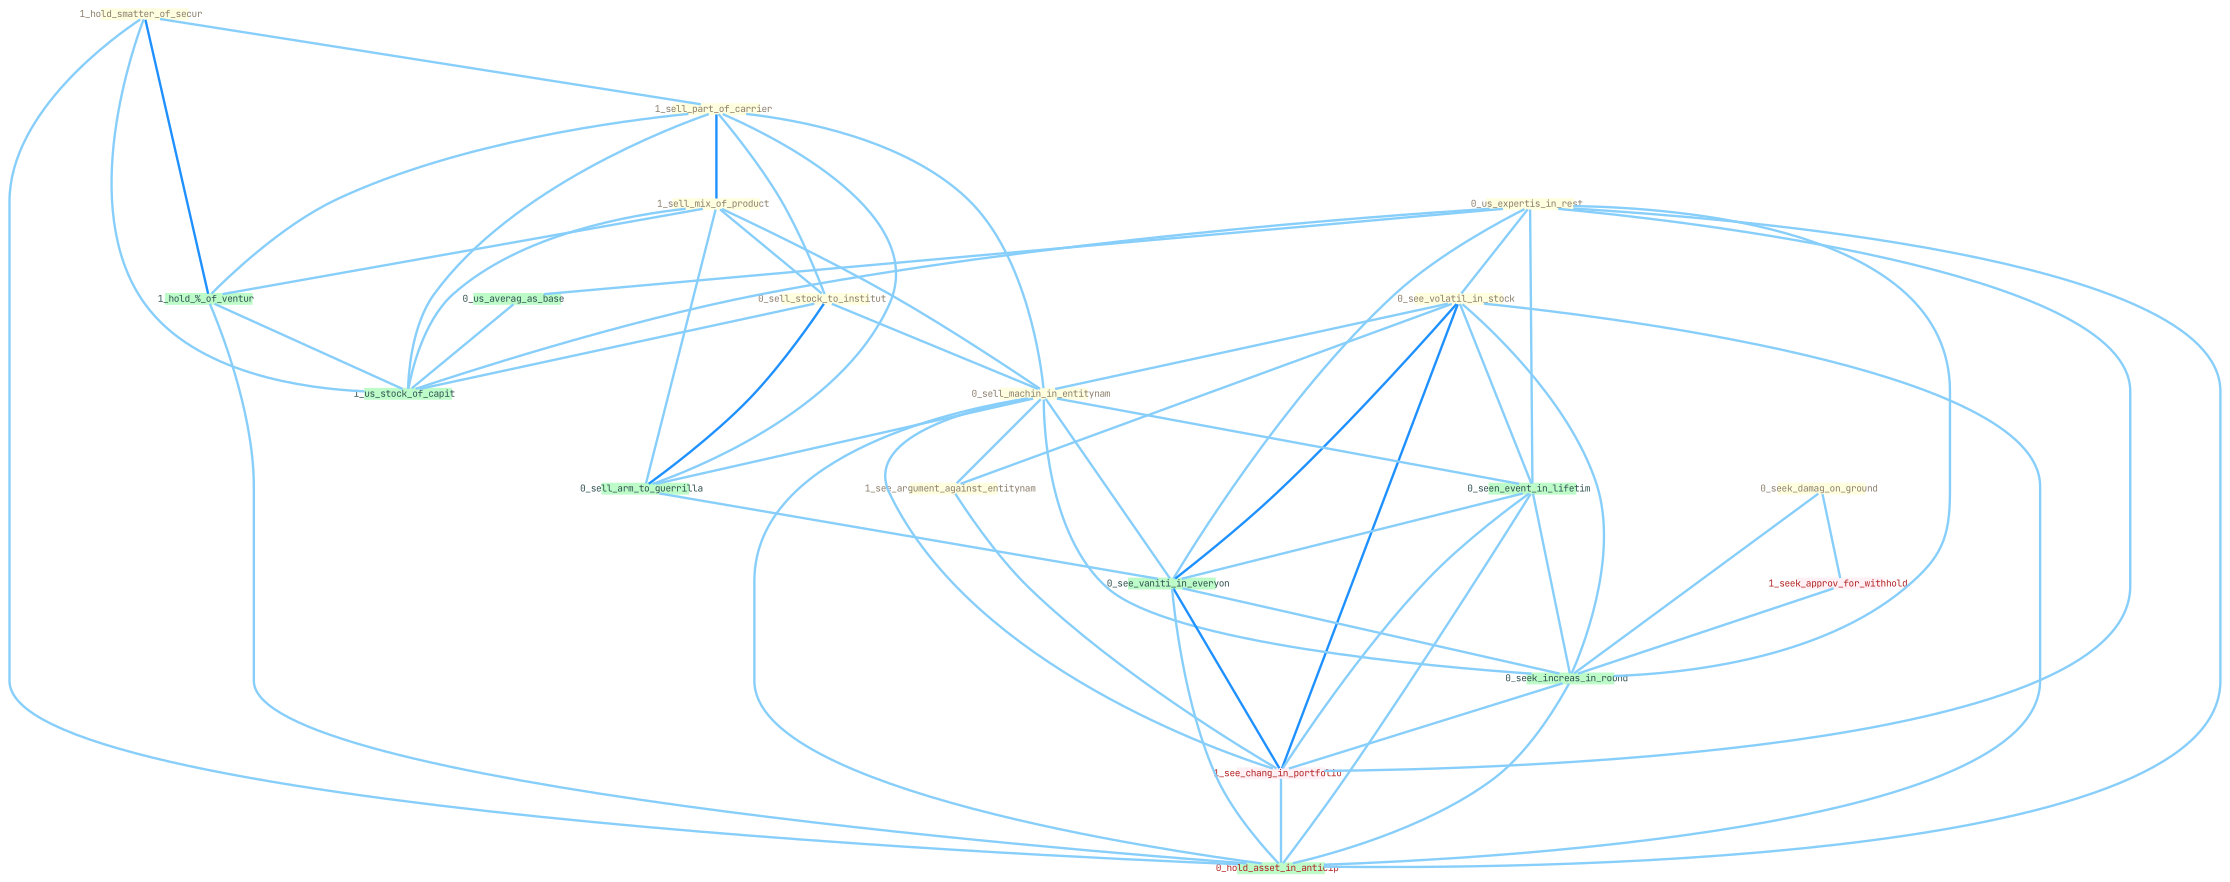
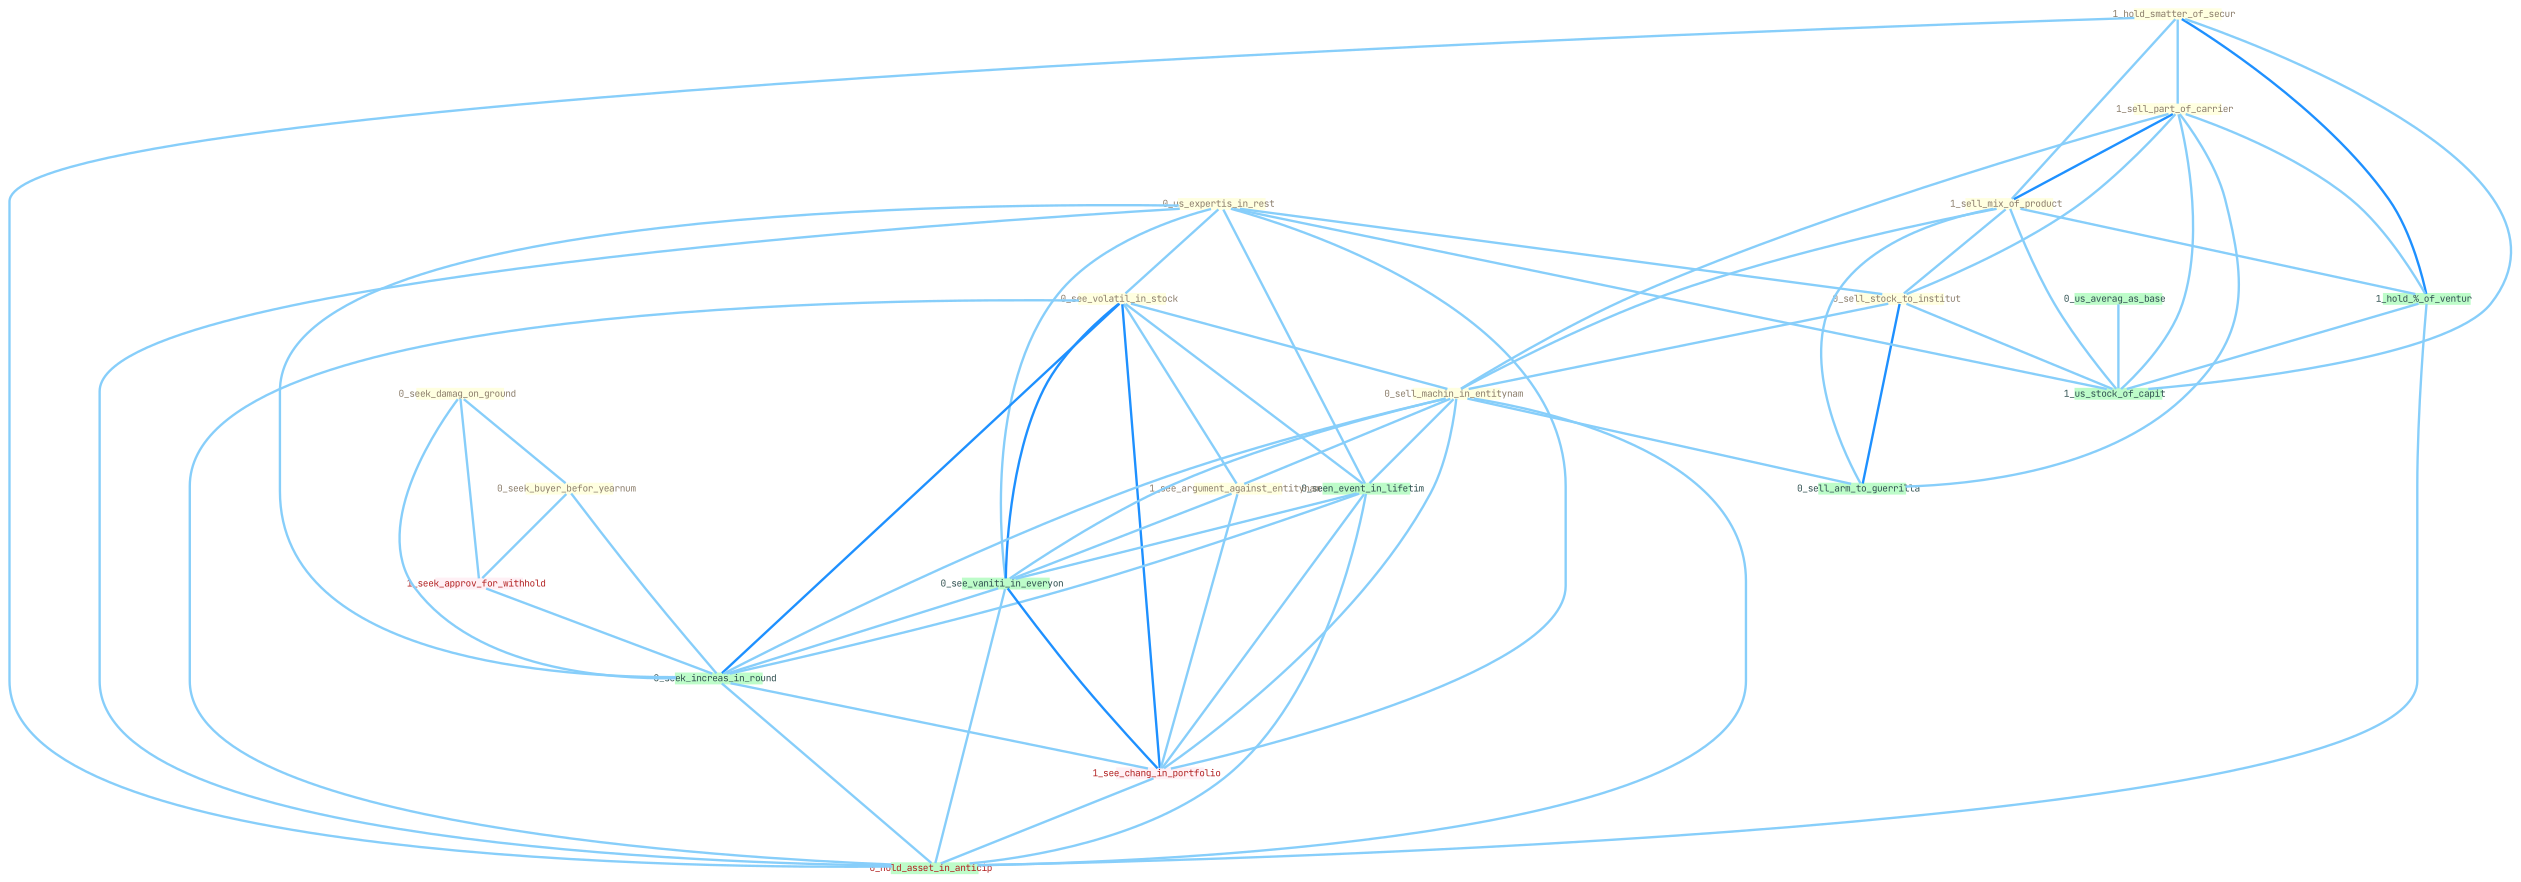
none -> (2094, 109)
(1023, 251) -> (1561, 251)
(1590, 469) -> (921, 488)
none -> (569, 489)
(896, 534) -> (1122, 536)
